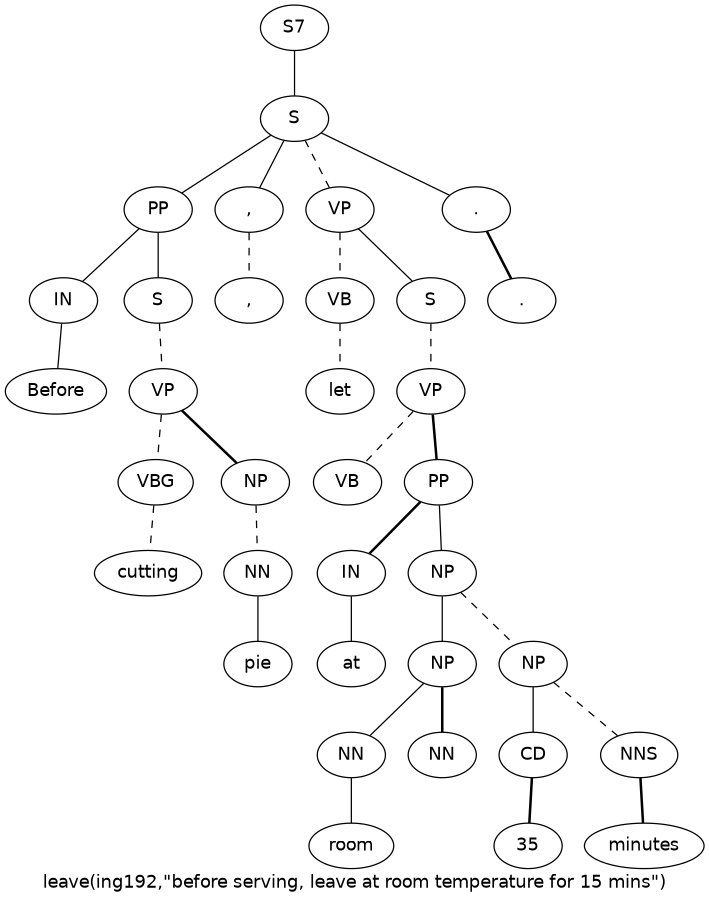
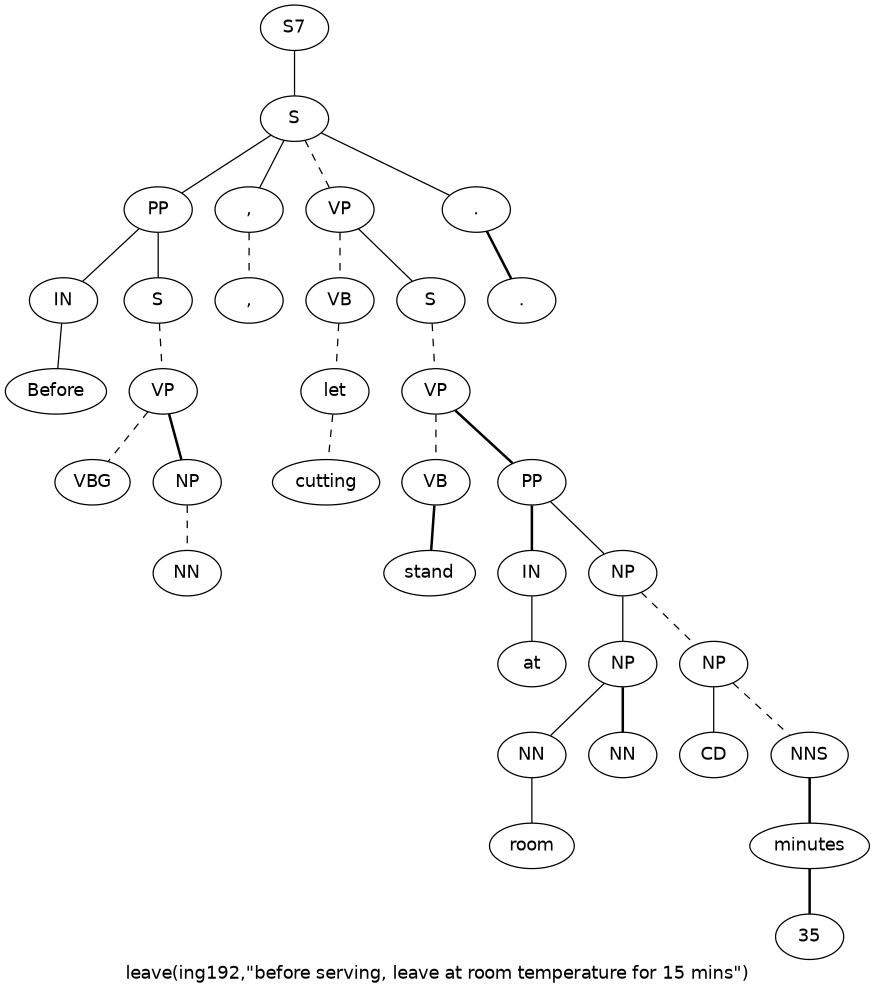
(152, 528) -> (331, 437)
none -> (430, 573)
(258, 664) -> none
(531, 801) -> (810, 891)
